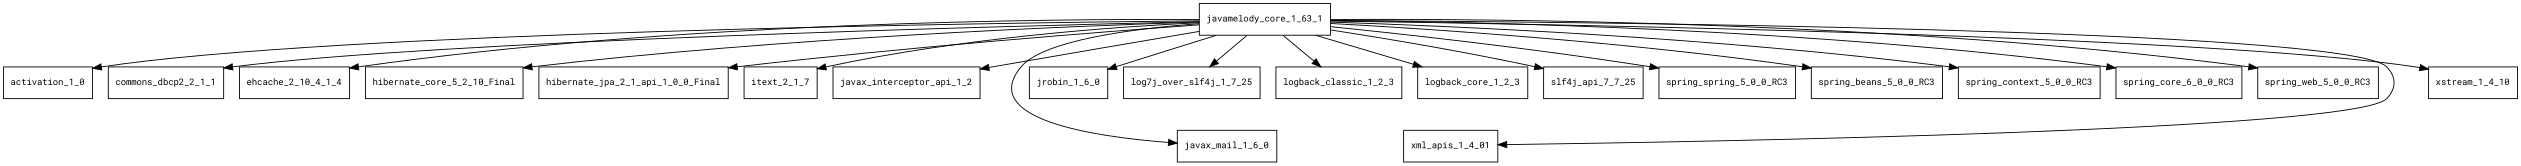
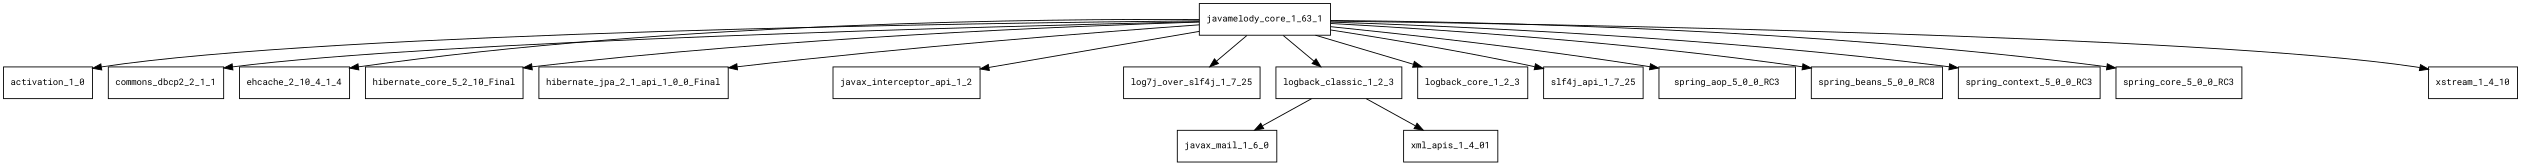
(2269, 47) -> (1391, 112)
(1018, 72) -> (1287, 112)
(781, 83) -> none
(1069, 83) -> none
(1593, 83) -> (1593, 83)
(1727, 83) -> (1727, 83)
(1877, 83) -> (1877, 83)
(2179, 83) -> (2179, 83)
(2318, 83) -> none
